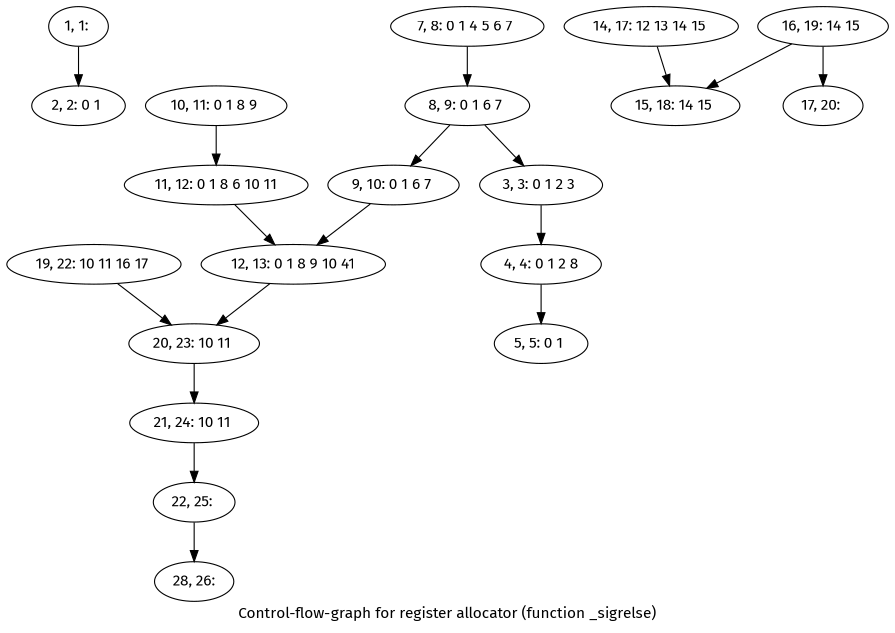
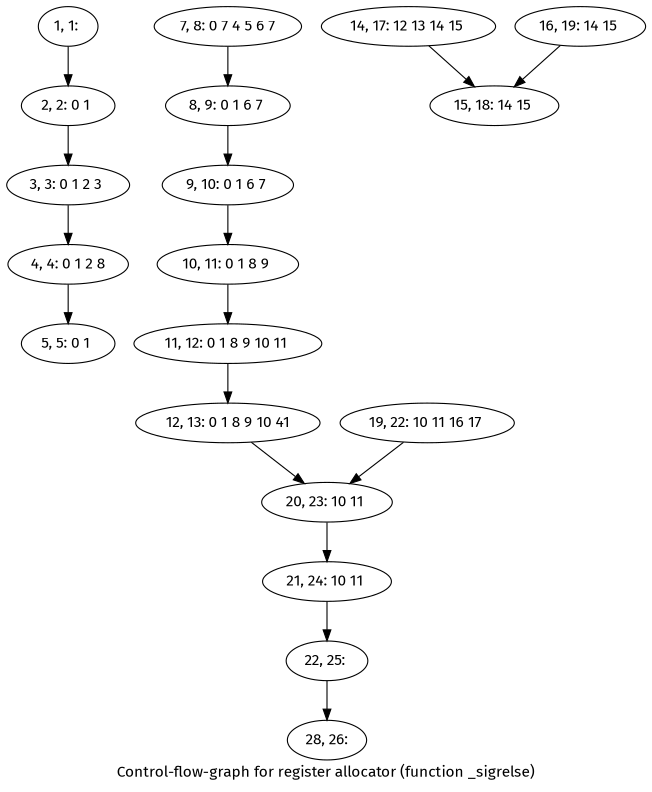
(467, 26) -> (228, 26)
(823, 106) -> none
(500, 141) -> (68, 140)
(216, 185) -> (228, 344)
(348, 221) -> (228, 219)
